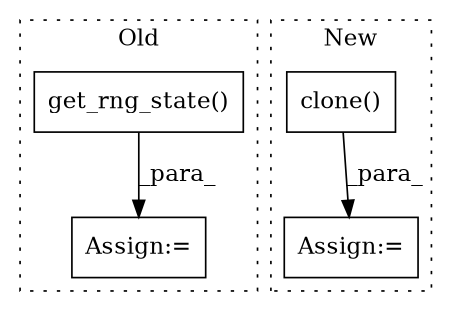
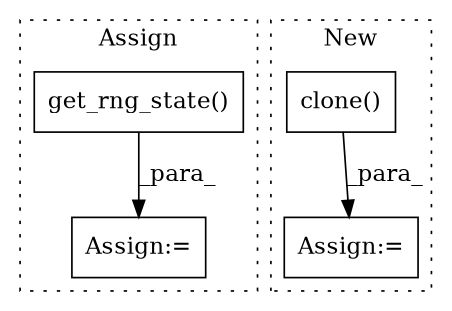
(139, 39) -> (139, 39)
